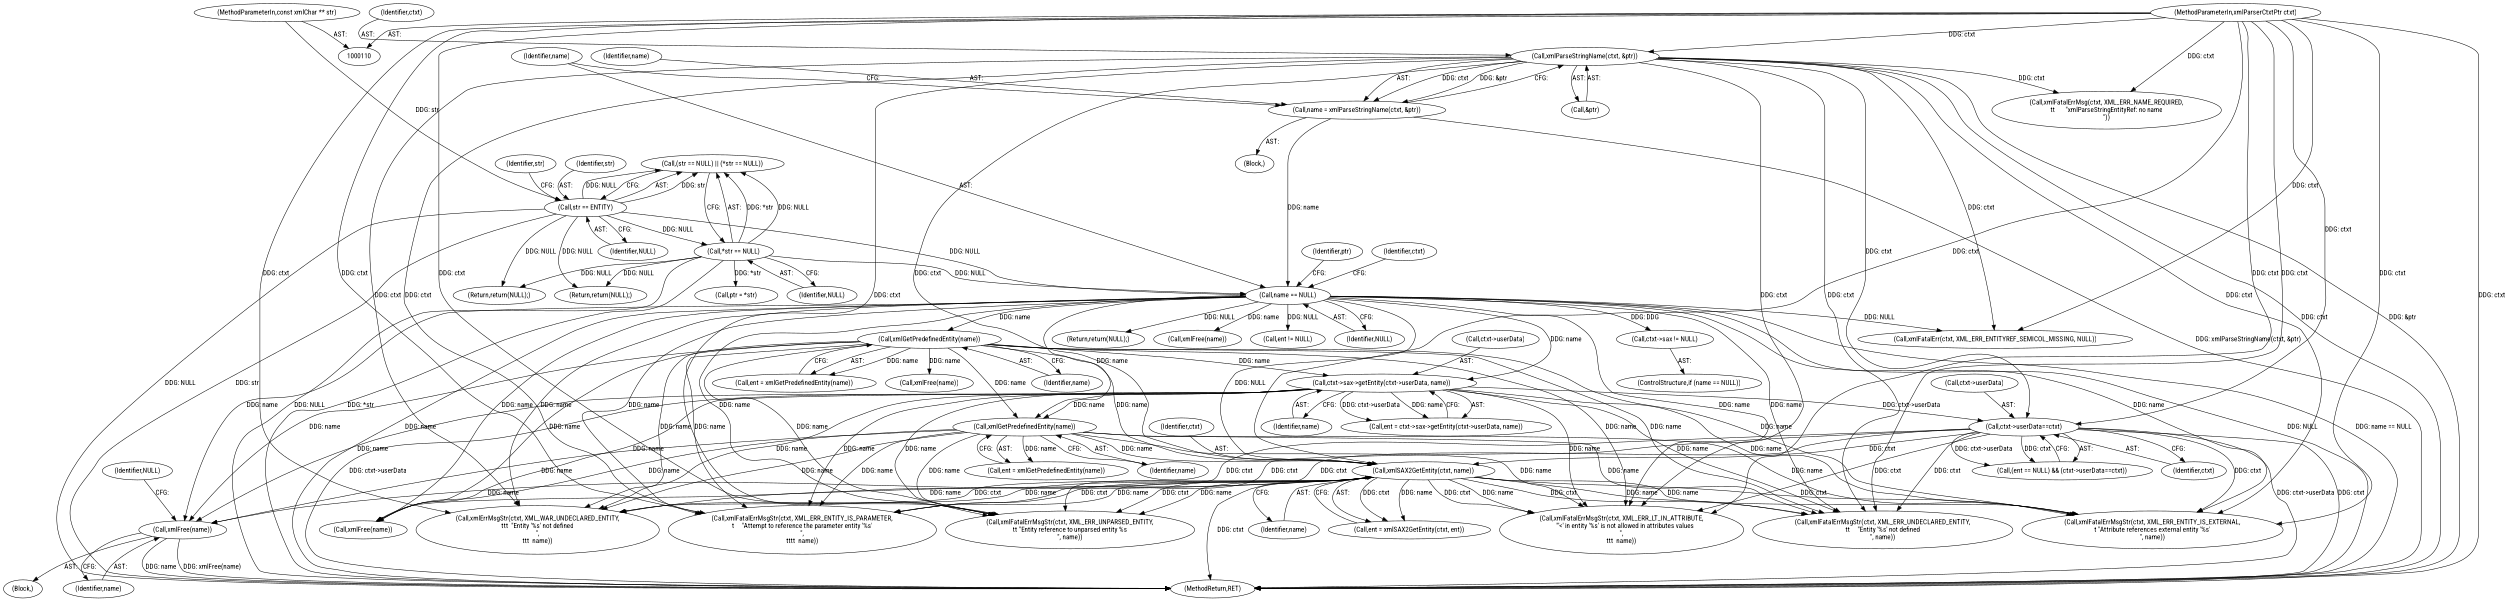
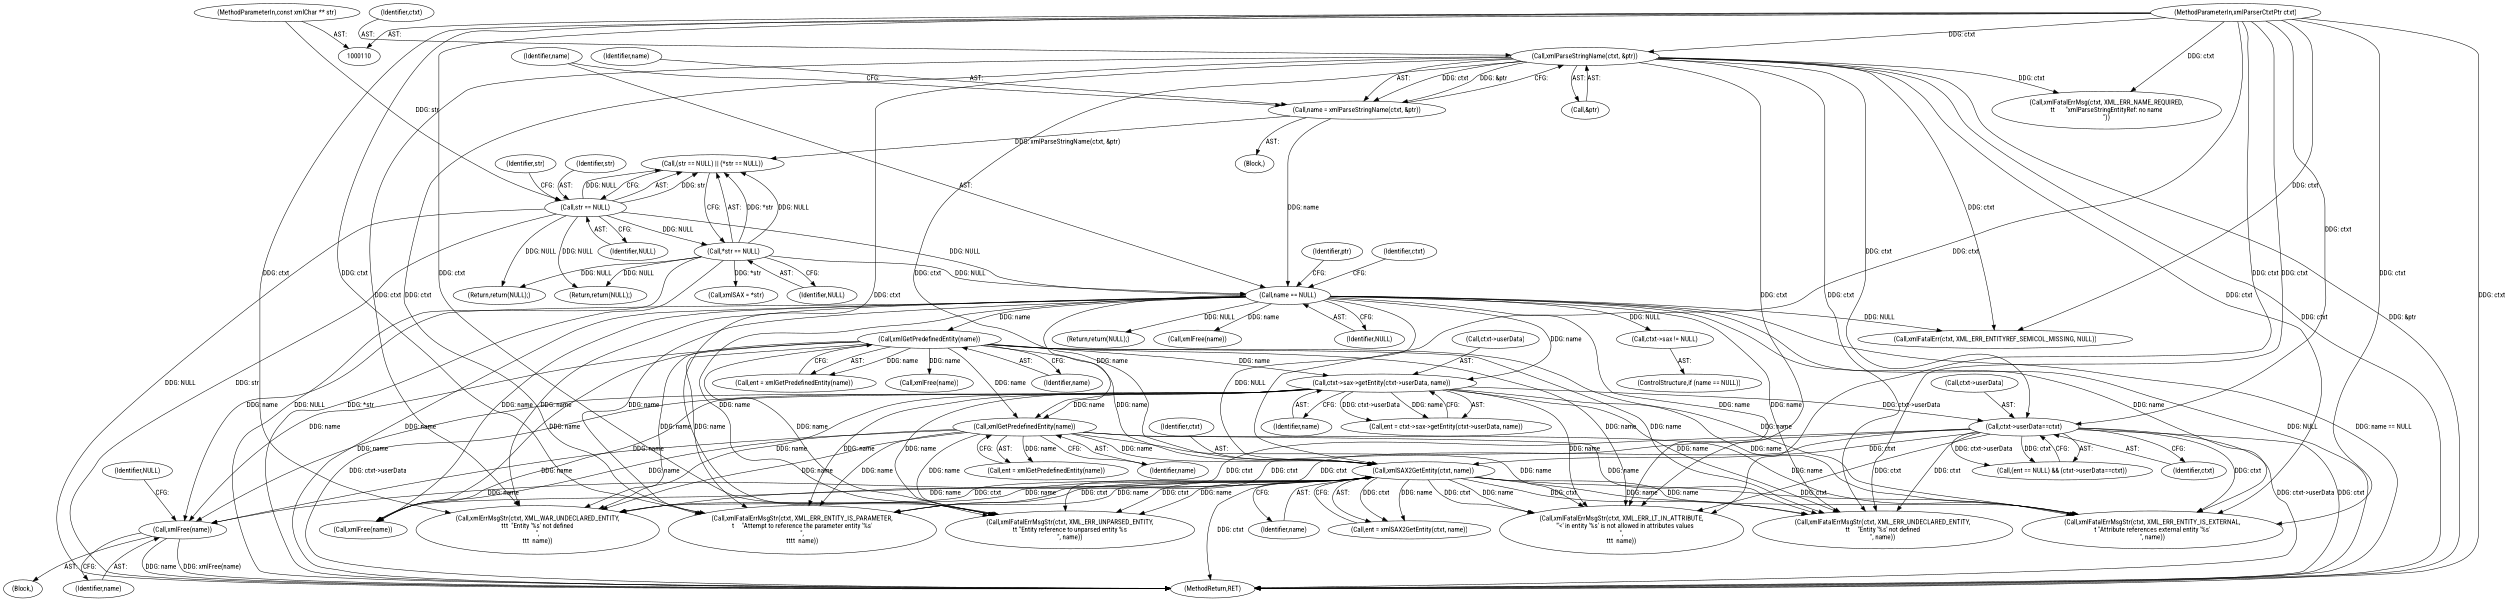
(586, 208) -> (586, 208)
(736, 295) -> (736, 295)
(1645, 317) -> (1645, 317)
(1288, 339) -> none
(1409, 530) -> (1409, 530)
(2420, 536) -> (1046, 136)
